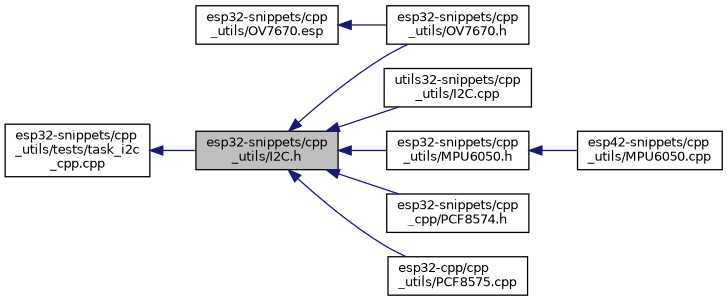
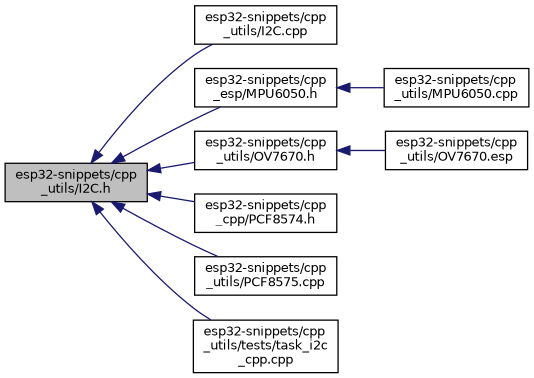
(369, 25) -> (368, 150)
(458, 88) -> (266, 25)
(179, 150) -> (151, 270)
(458, 150) -> (266, 88)
(650, 150) -> (457, 88)
(458, 276) -> (266, 276)
